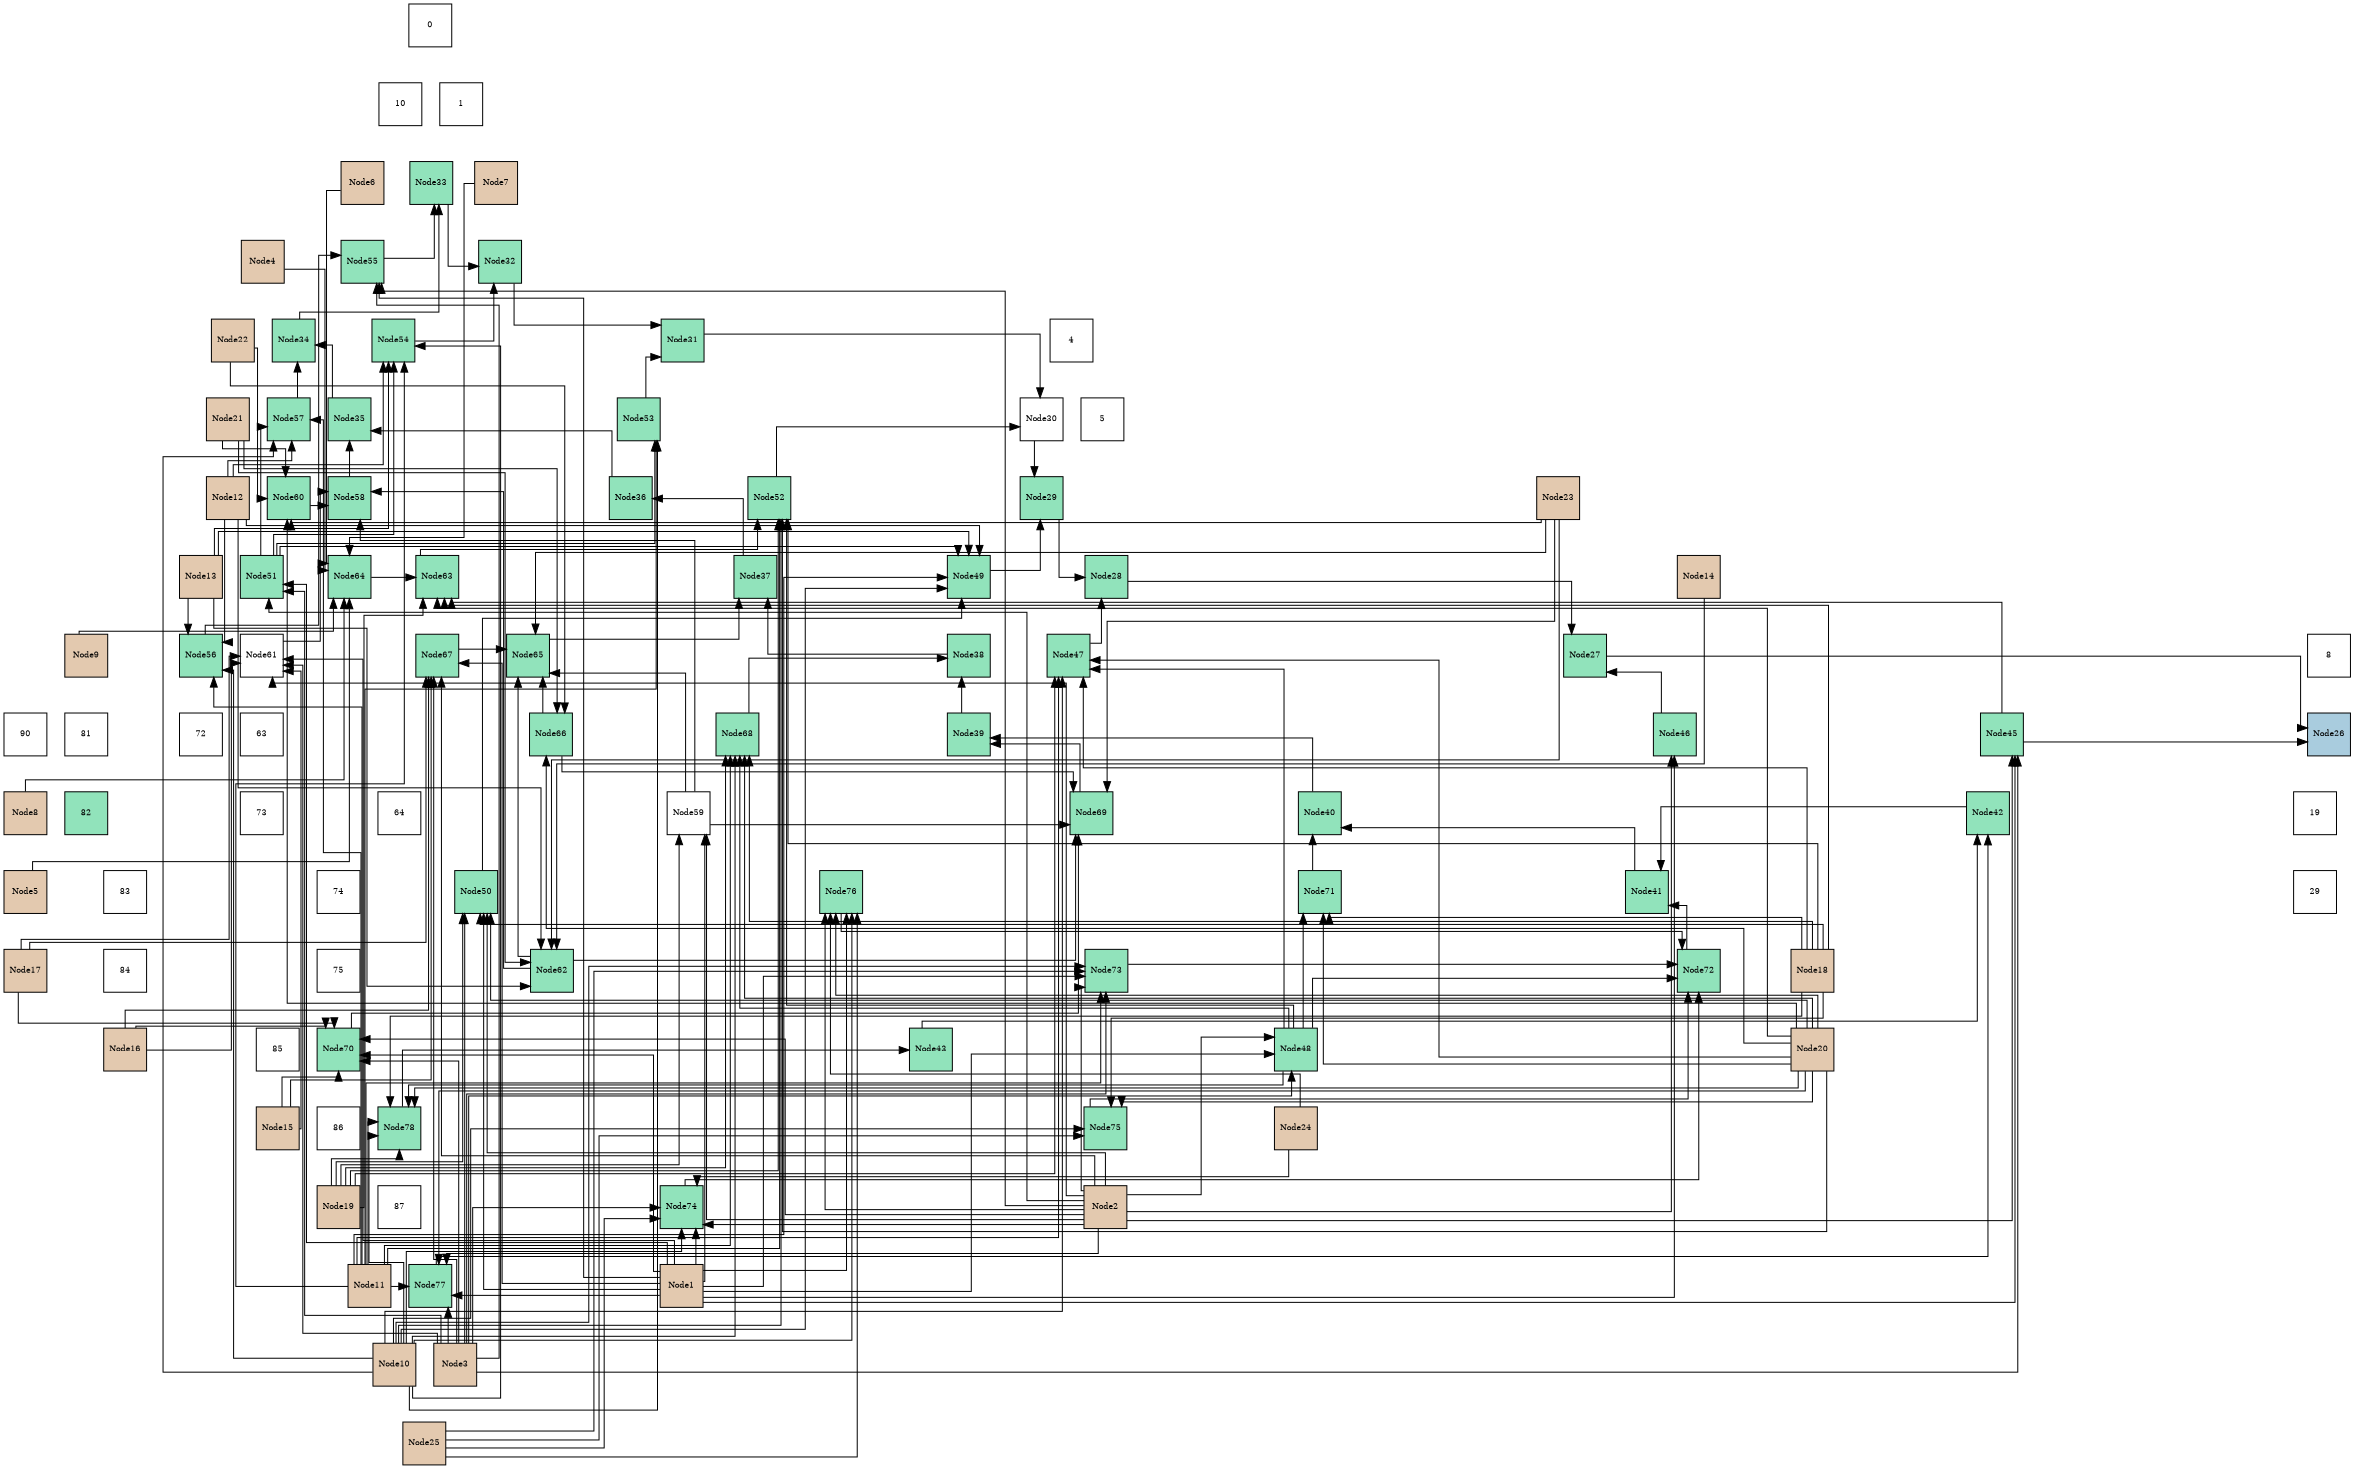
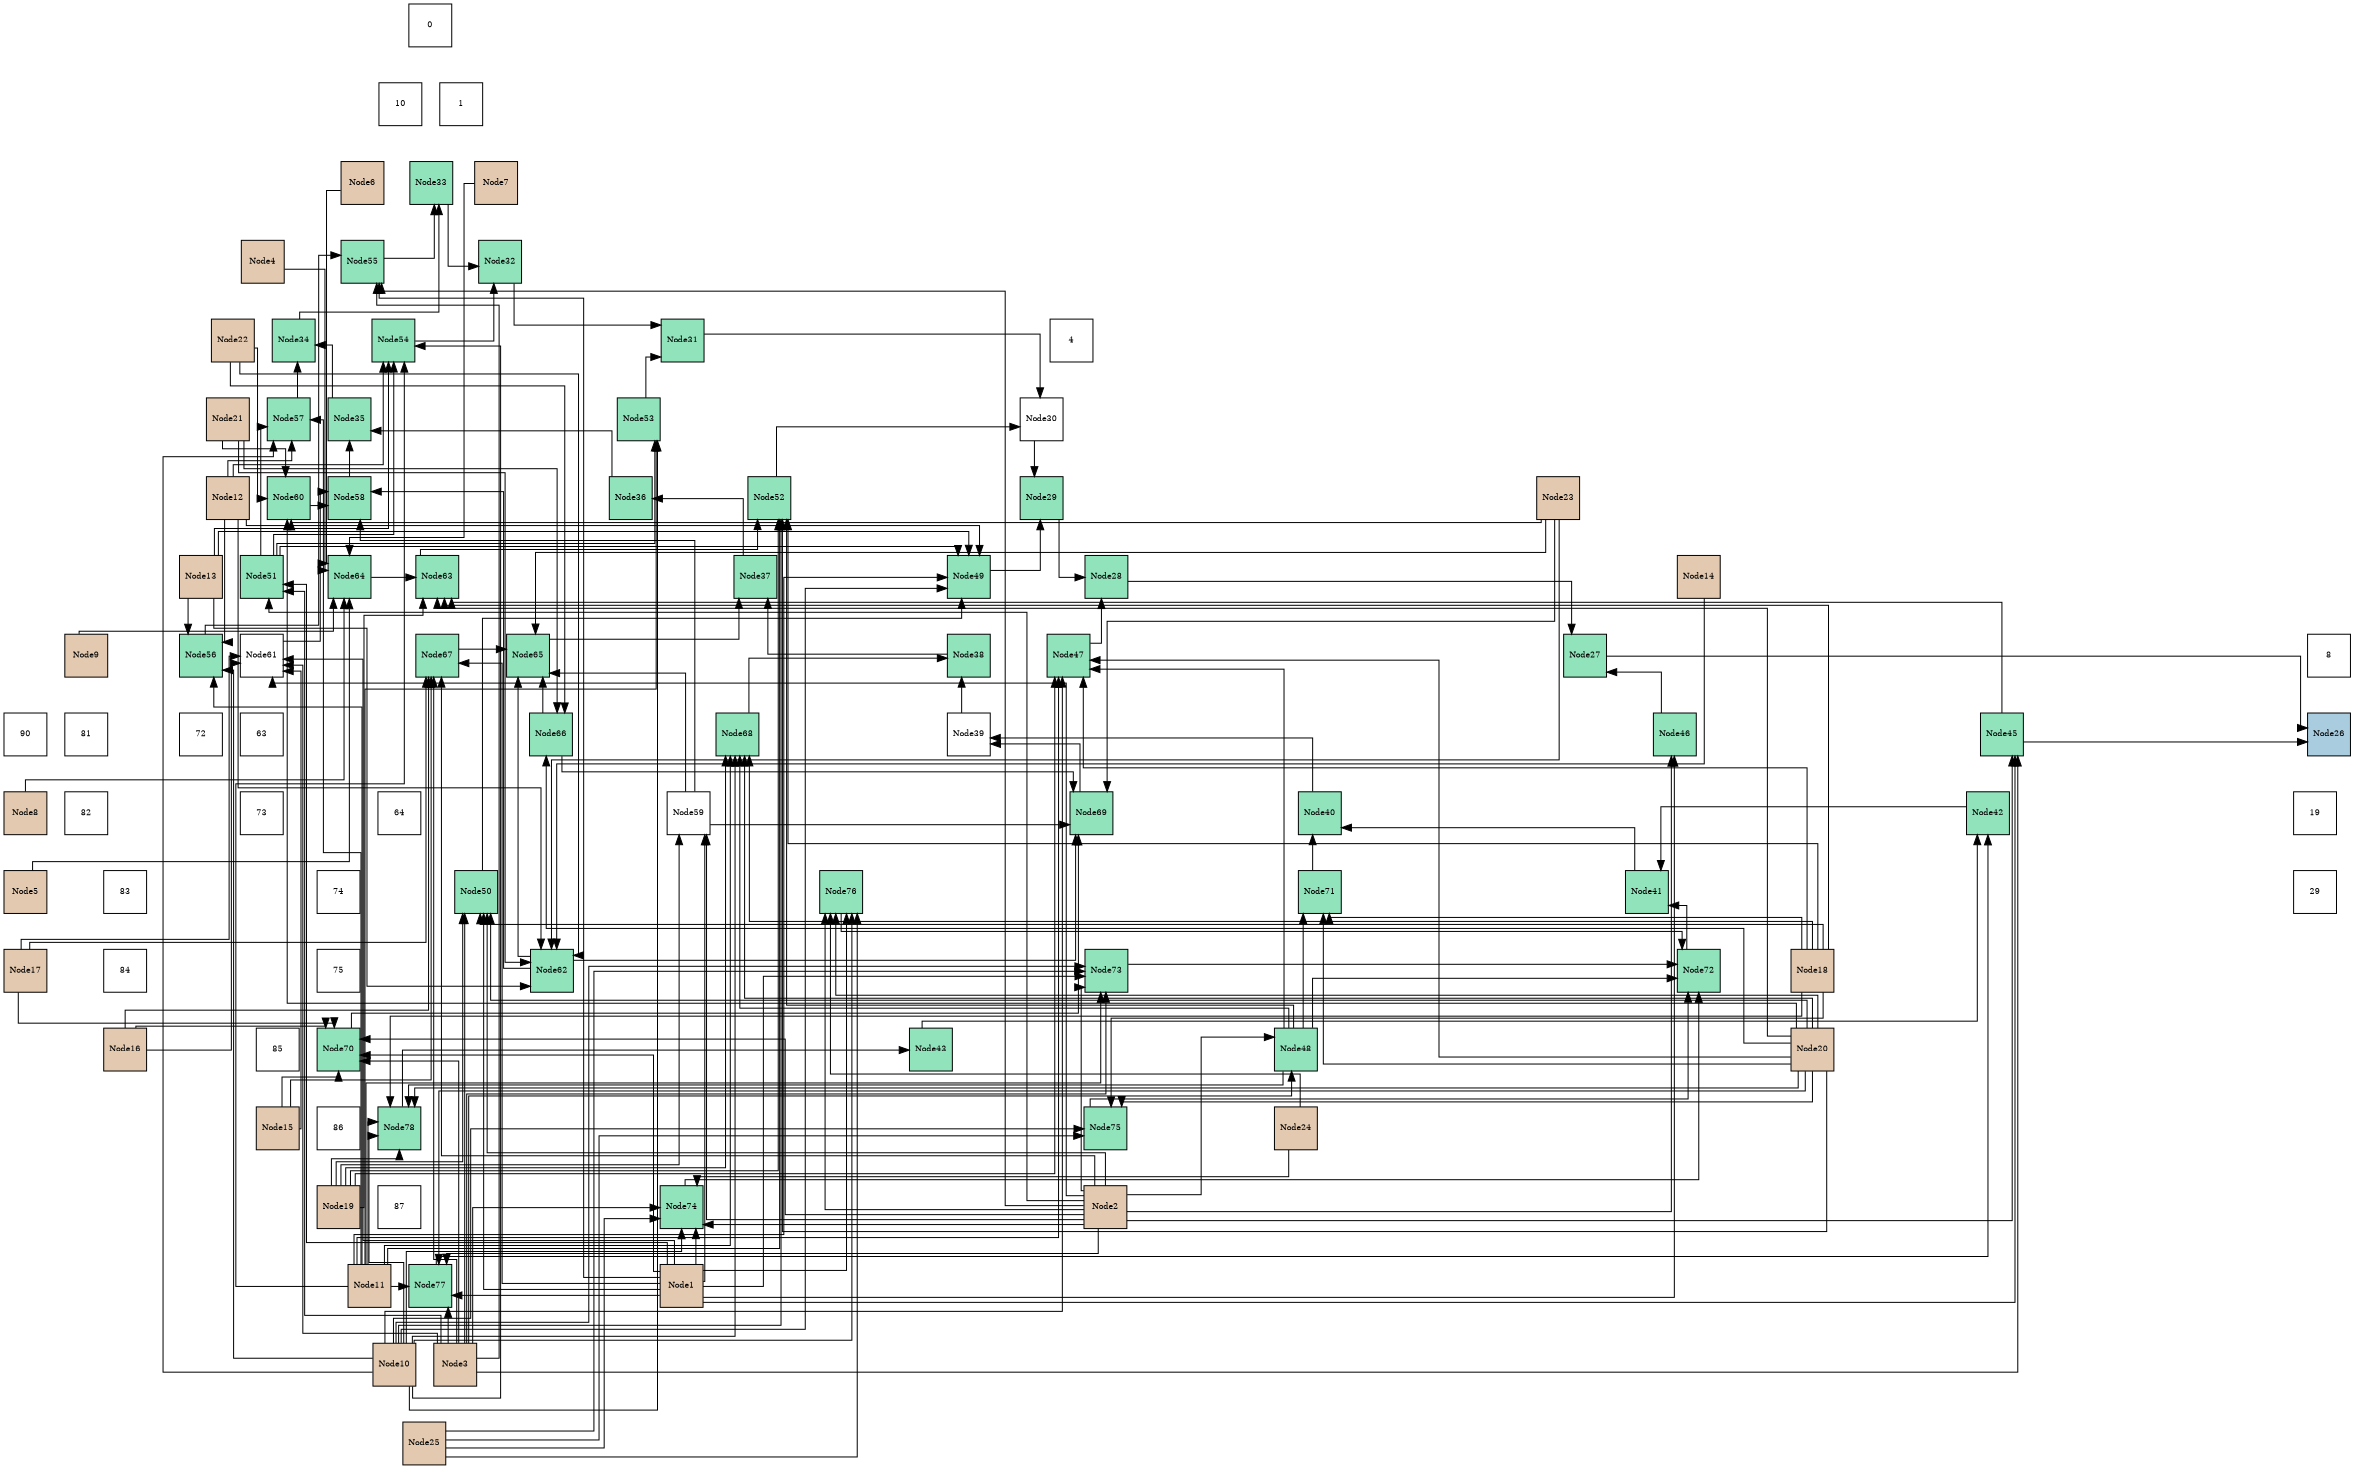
none -> (554, 374)
(1102, 419) -> none
(969, 734) -> (969, 734)
(86, 813) -> (86, 813)
(971, 1200) -> none
